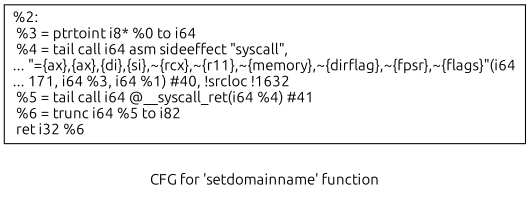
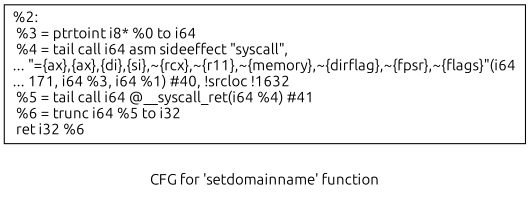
(97, 114) -> (97, 114)
